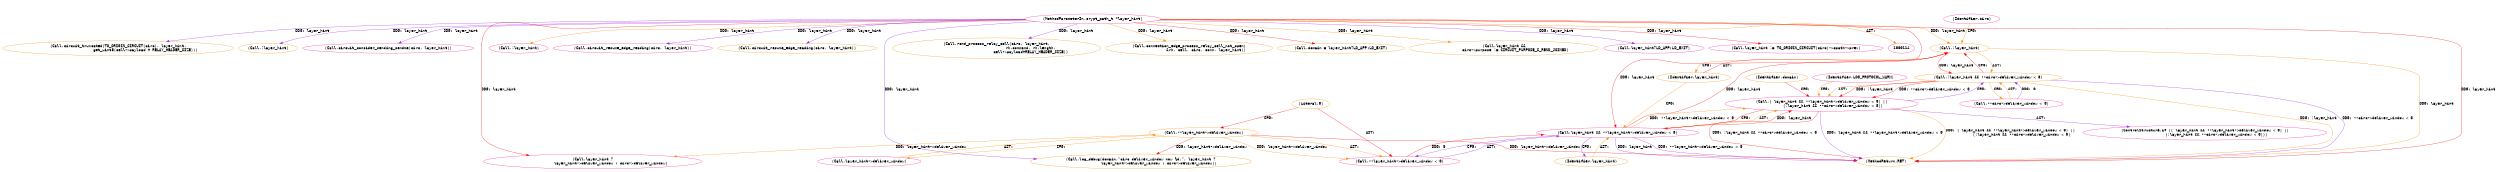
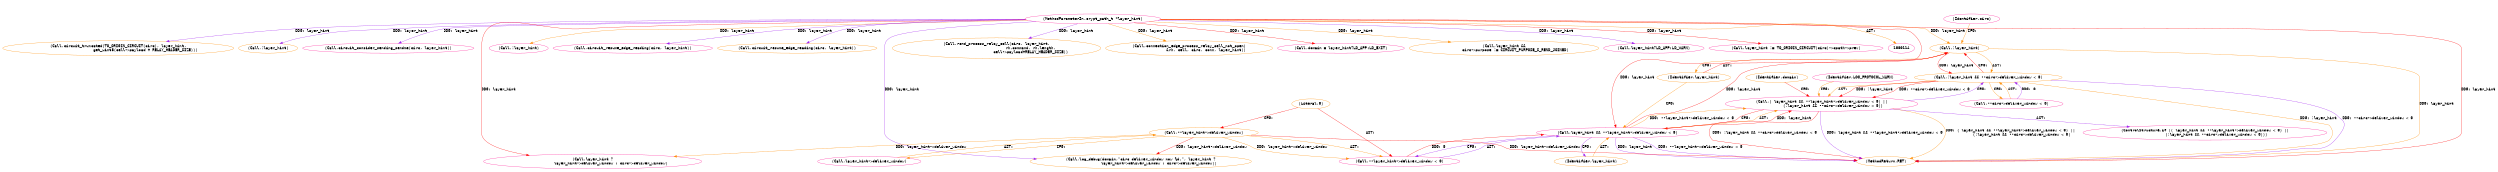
(1341, 48) -> (1341, 48)
(1654, 48) -> (1654, 48)
